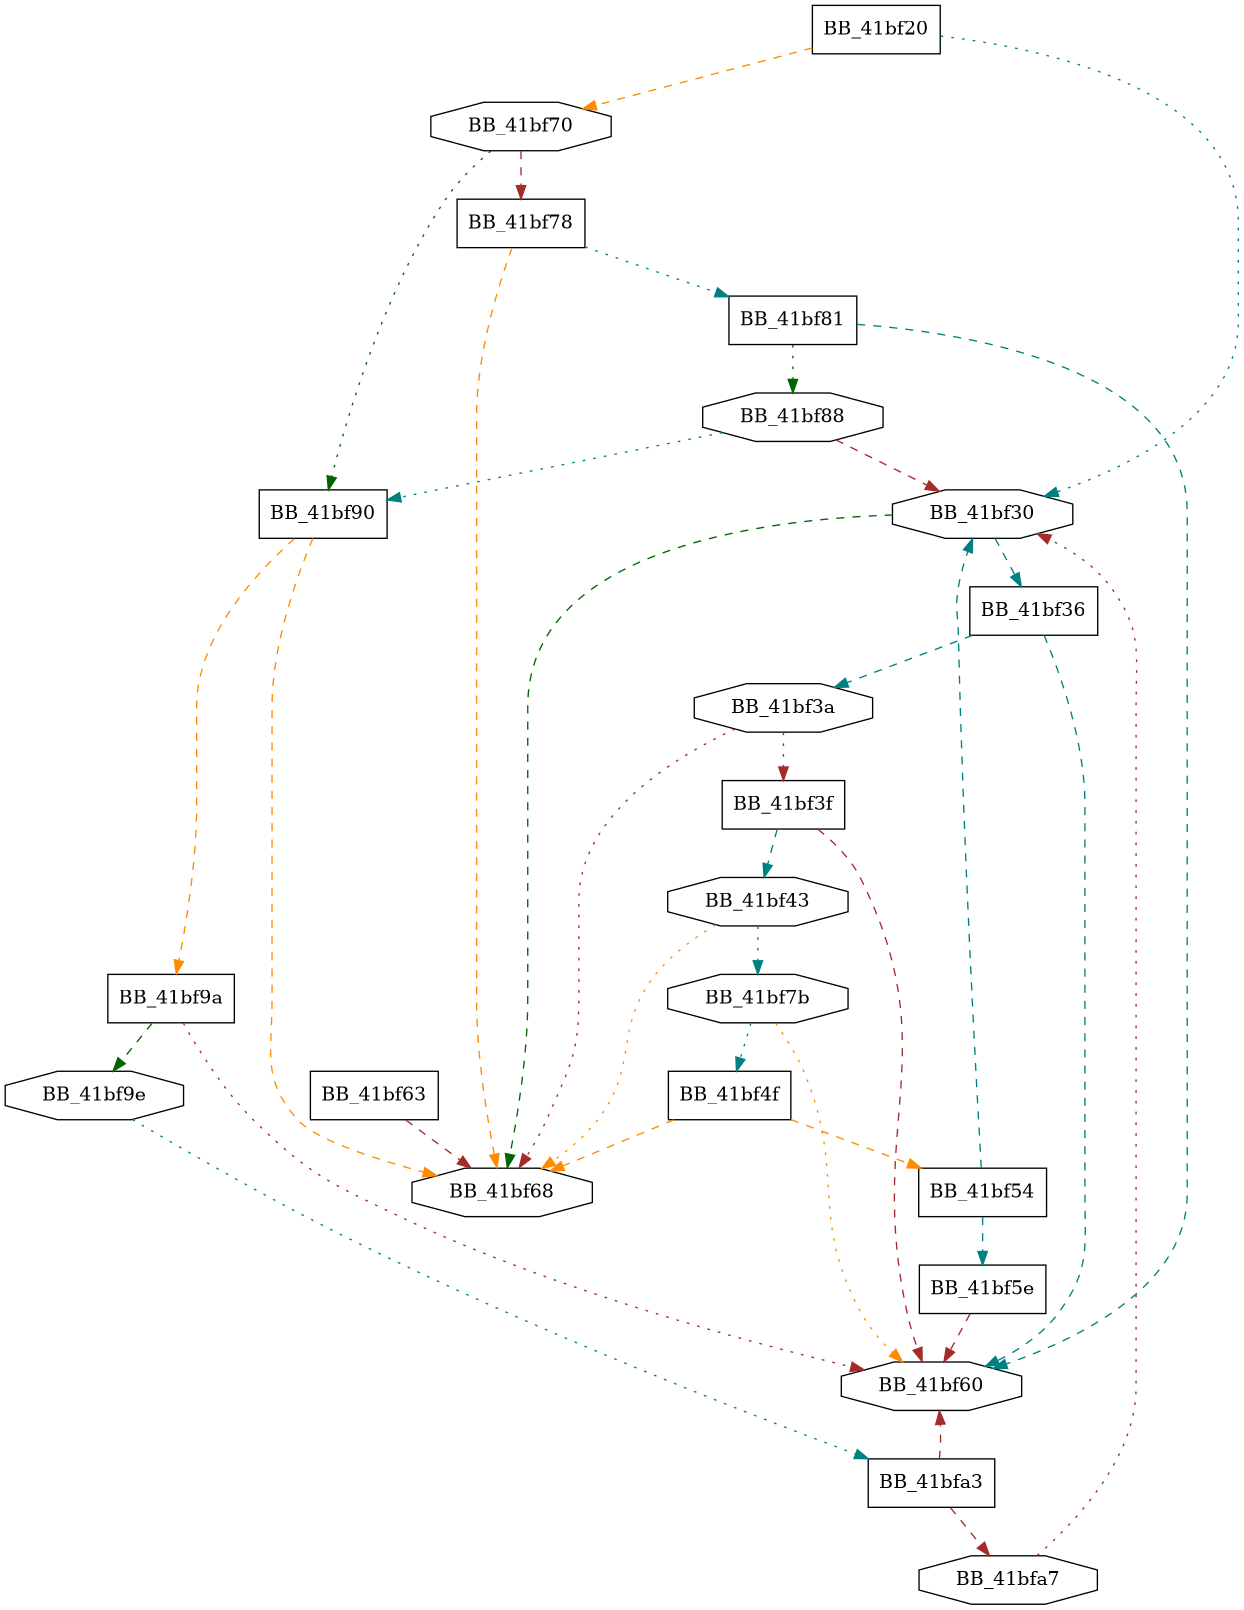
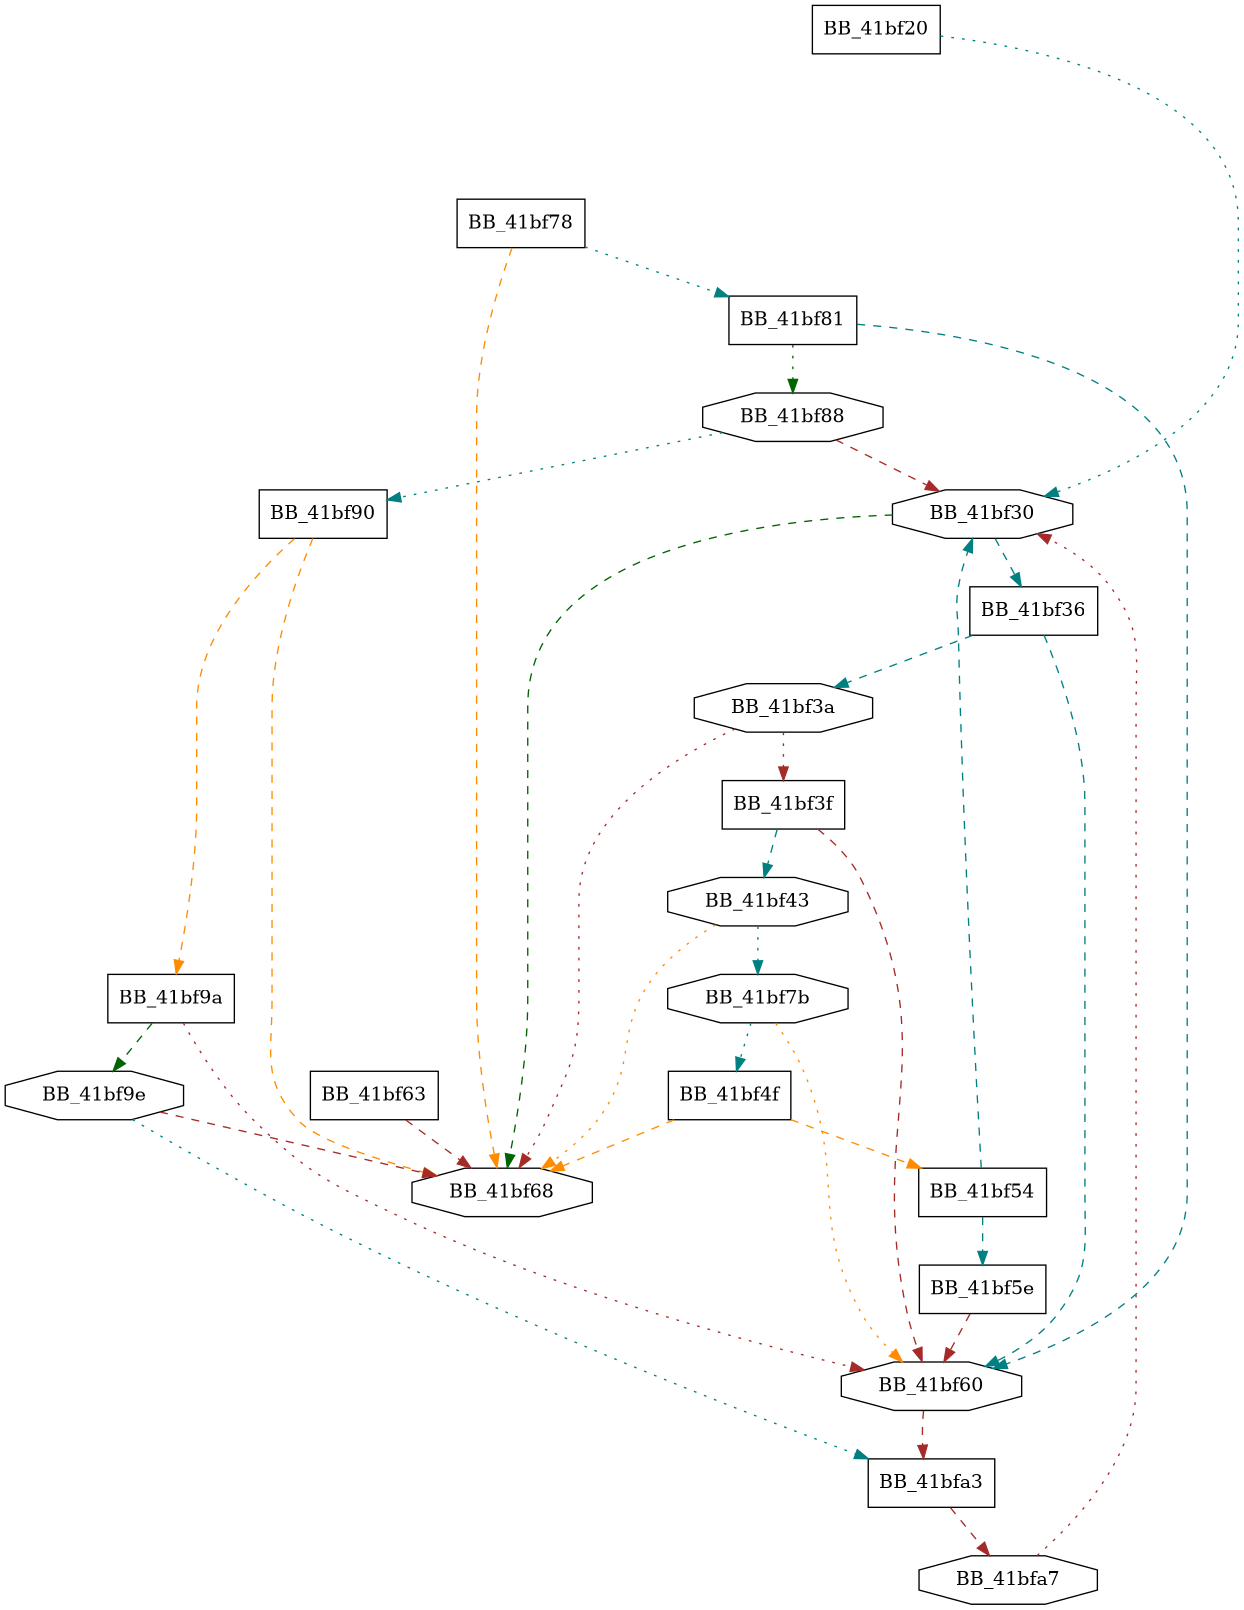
(521, 127) -> none
none -> (292, 1142)
(940, 1442) -> (922, 1428)
